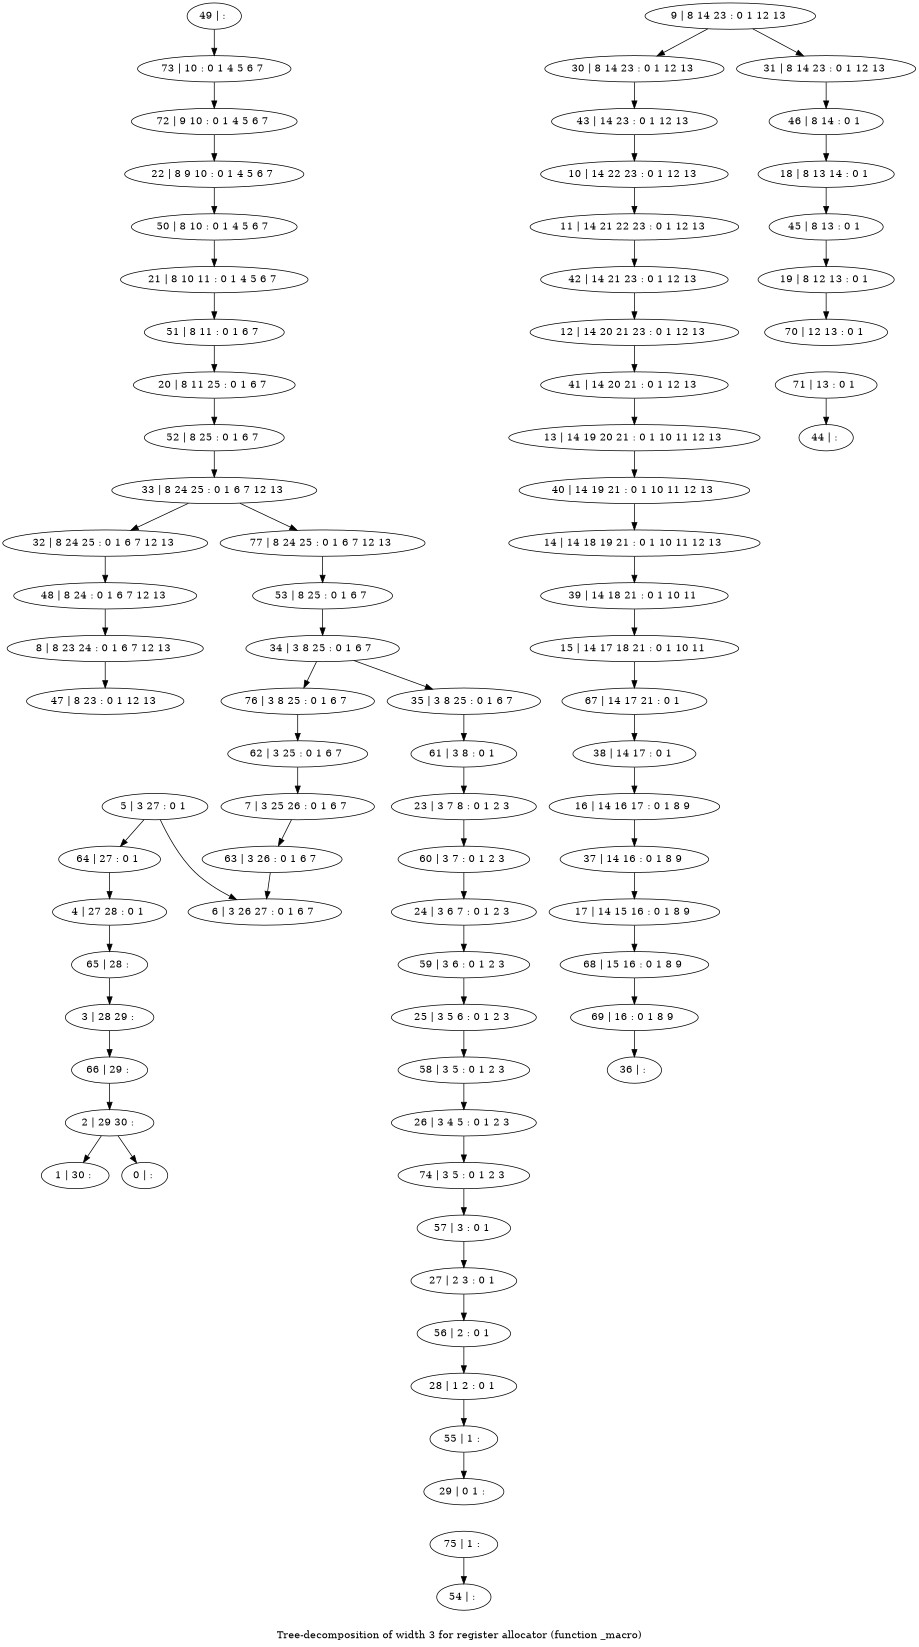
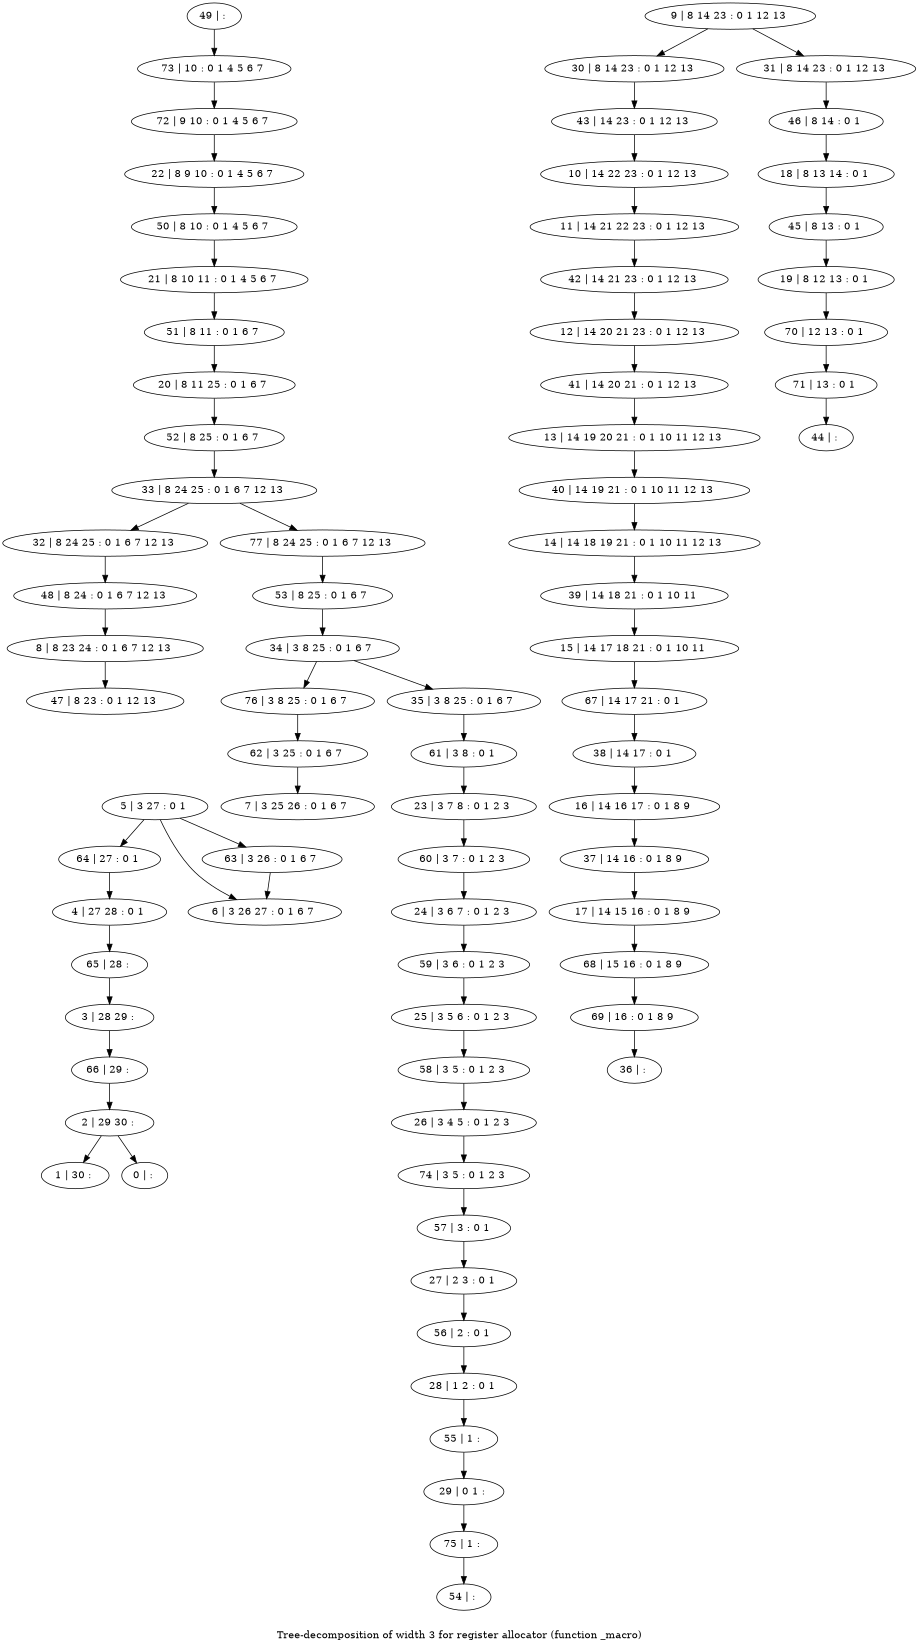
none -> (826, 355)
(287, 830) -> (209, 831)
none -> (464, 1514)
